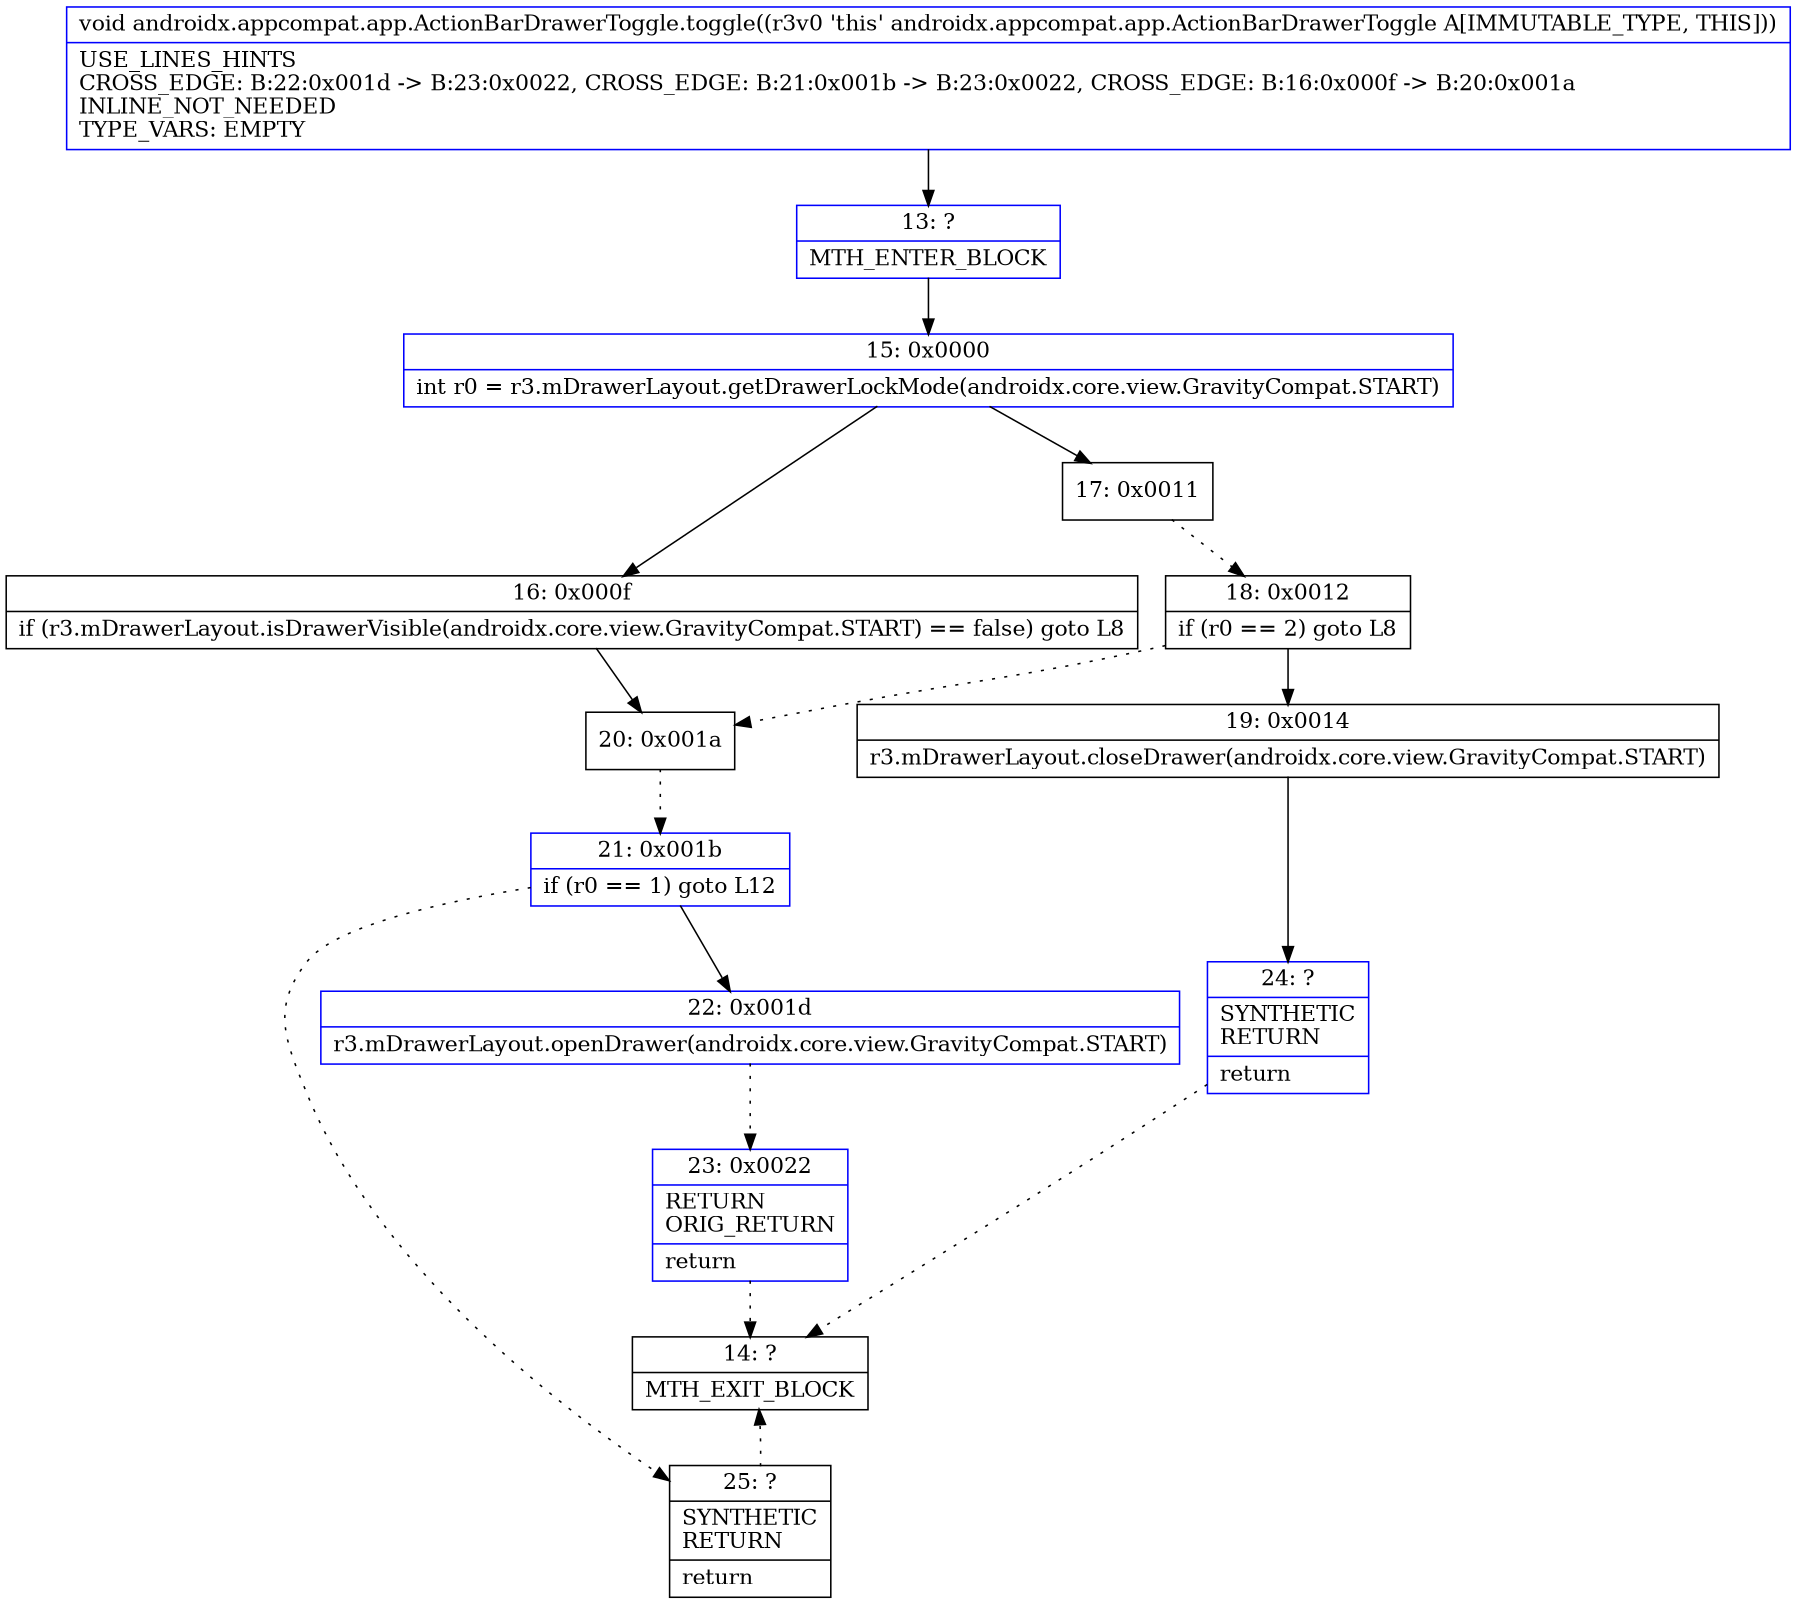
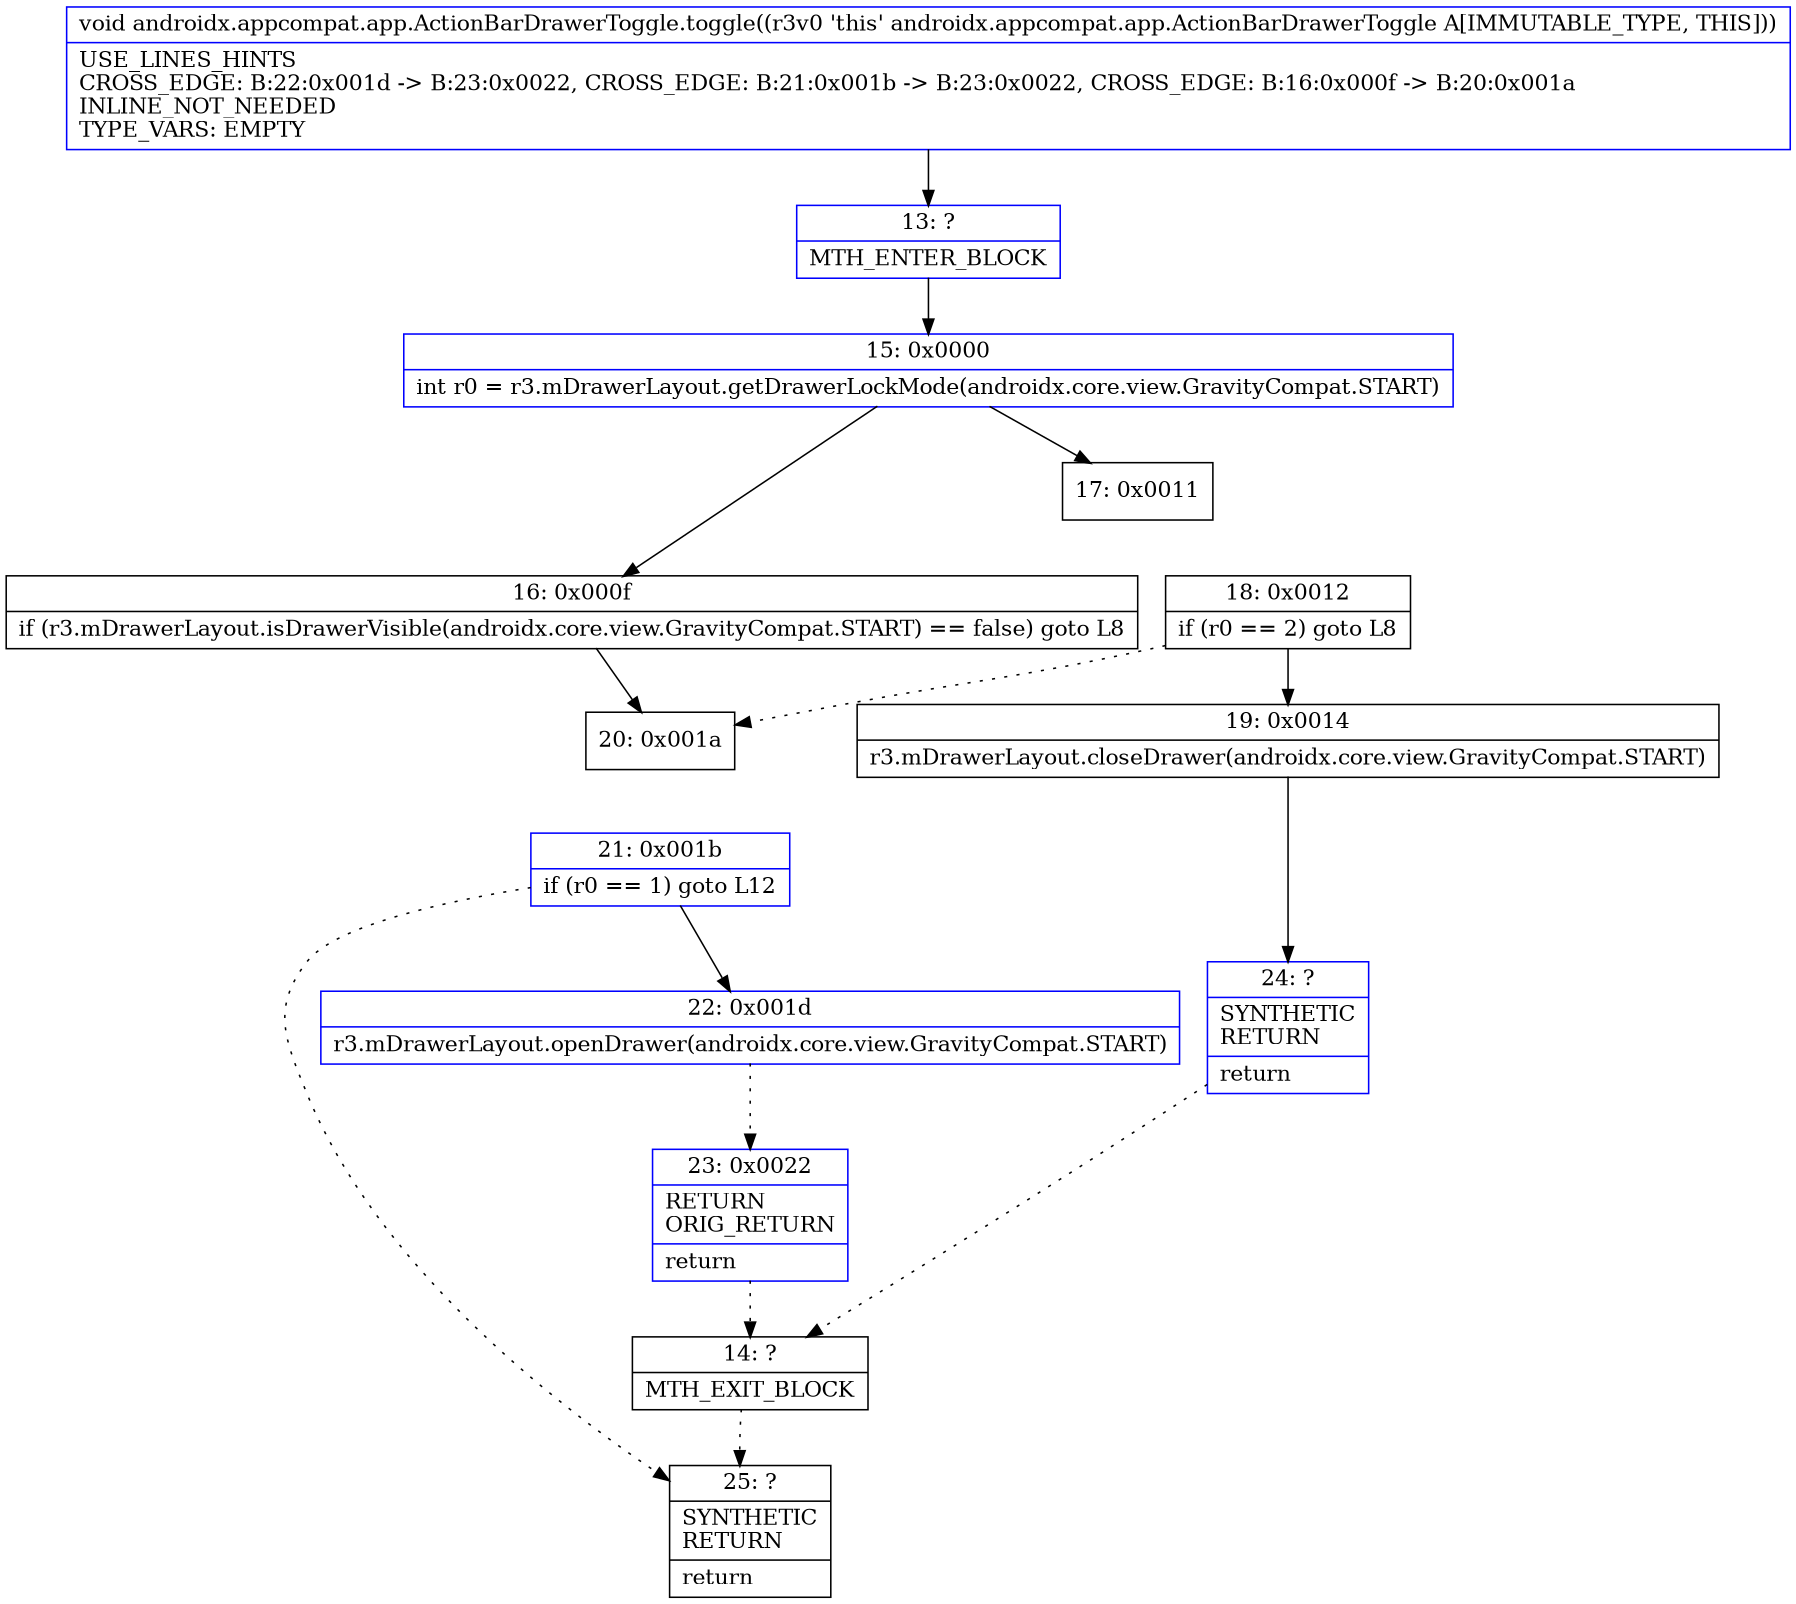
(1202, 543) -> none
(660, 794) -> none
(761, 1446) -> (740, 1430)
